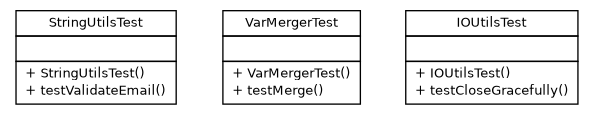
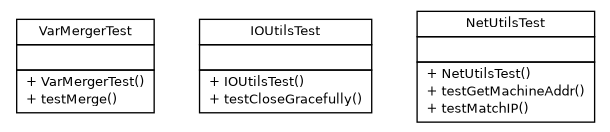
(96, 57) -> none
none -> (505, 66)
